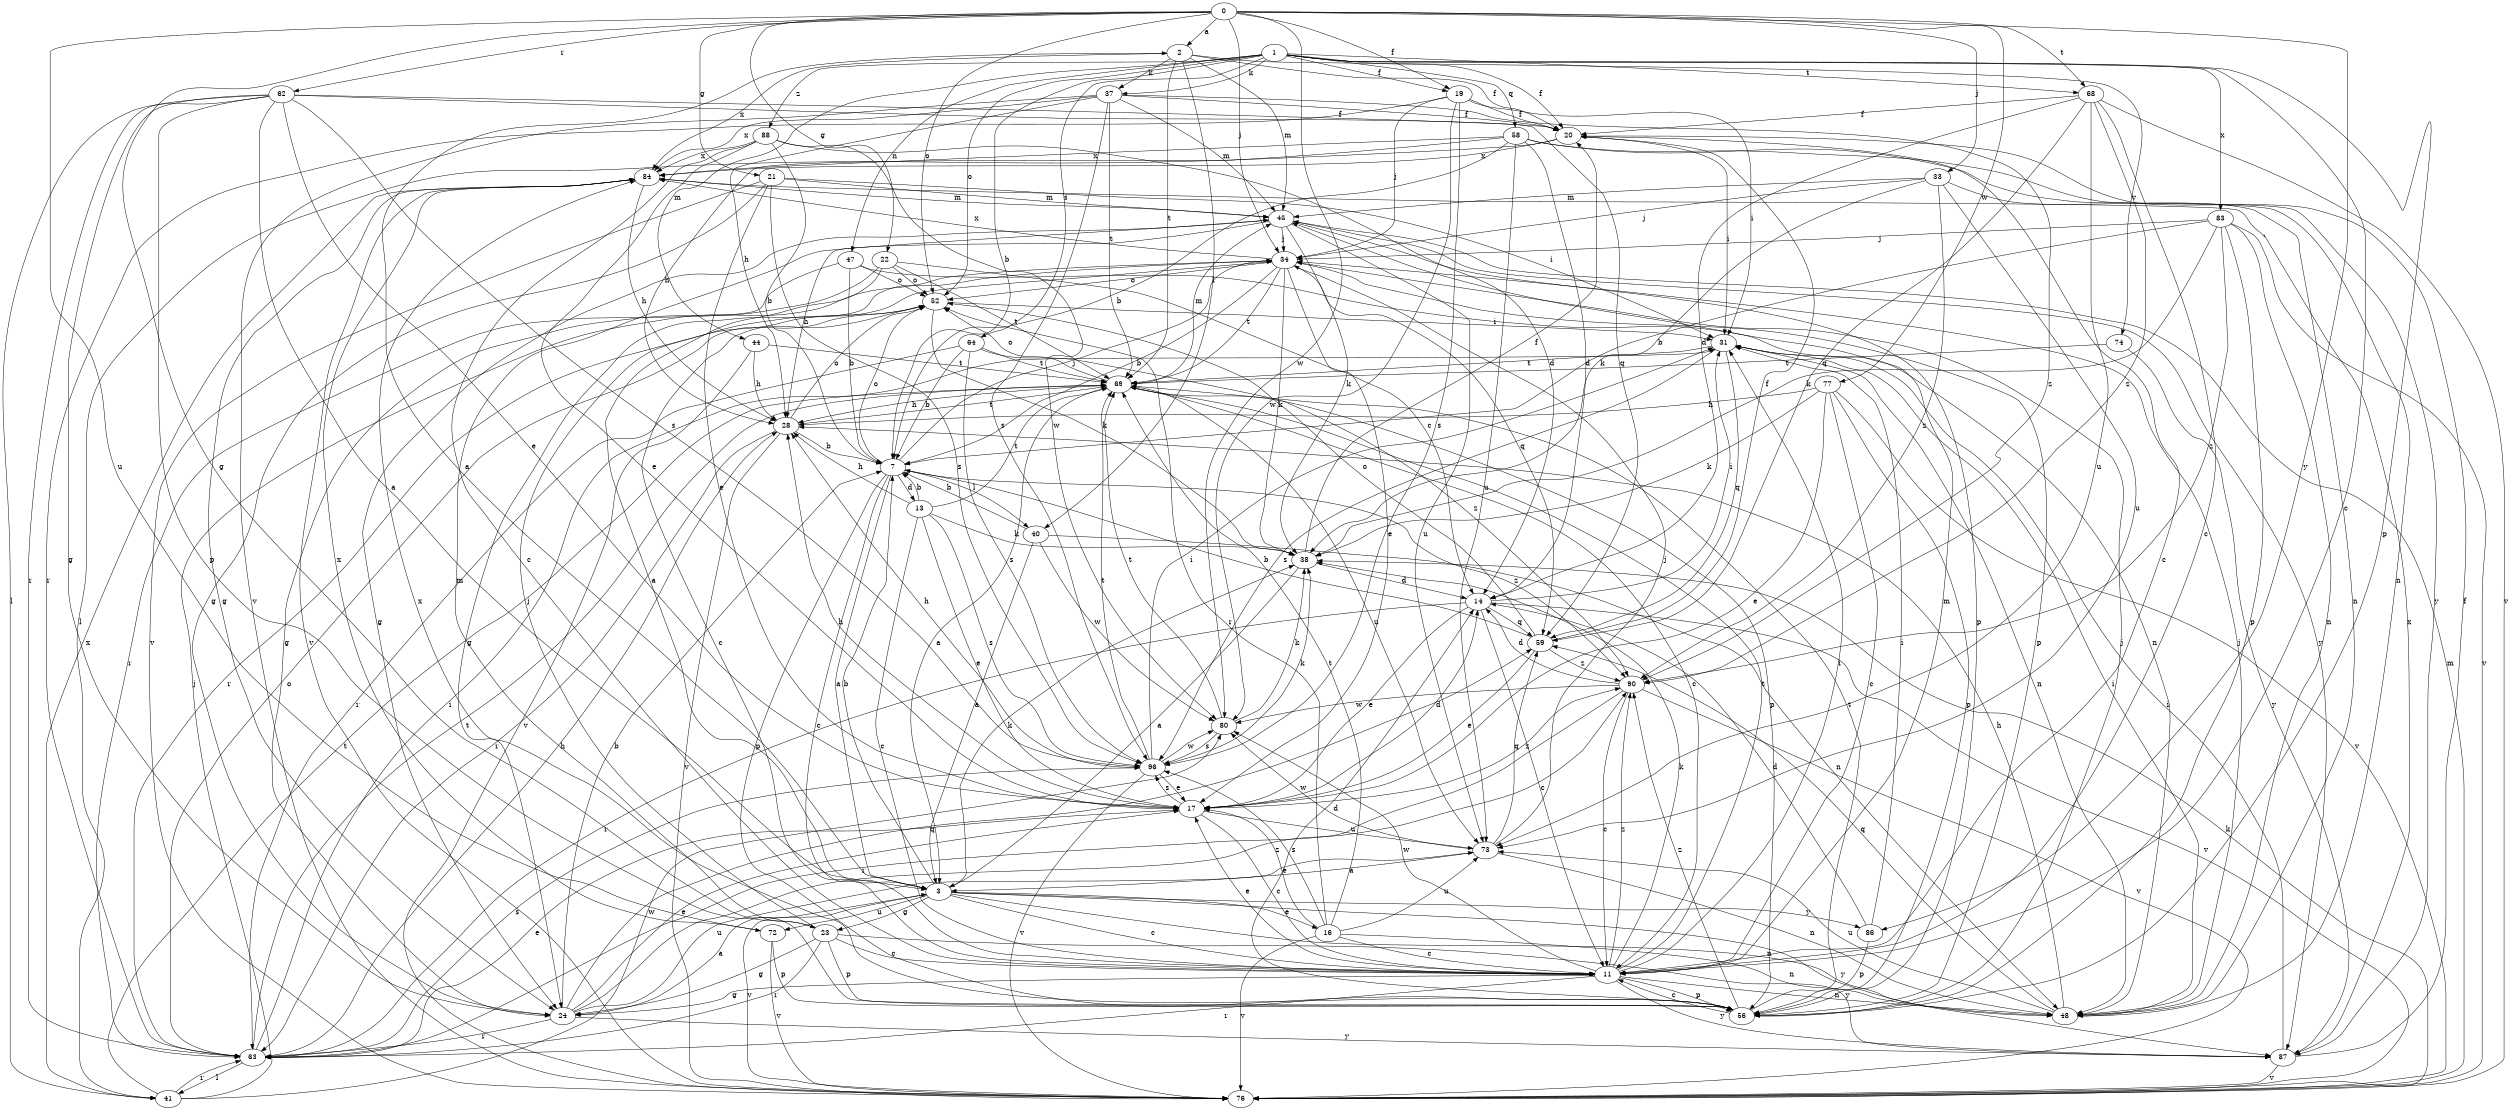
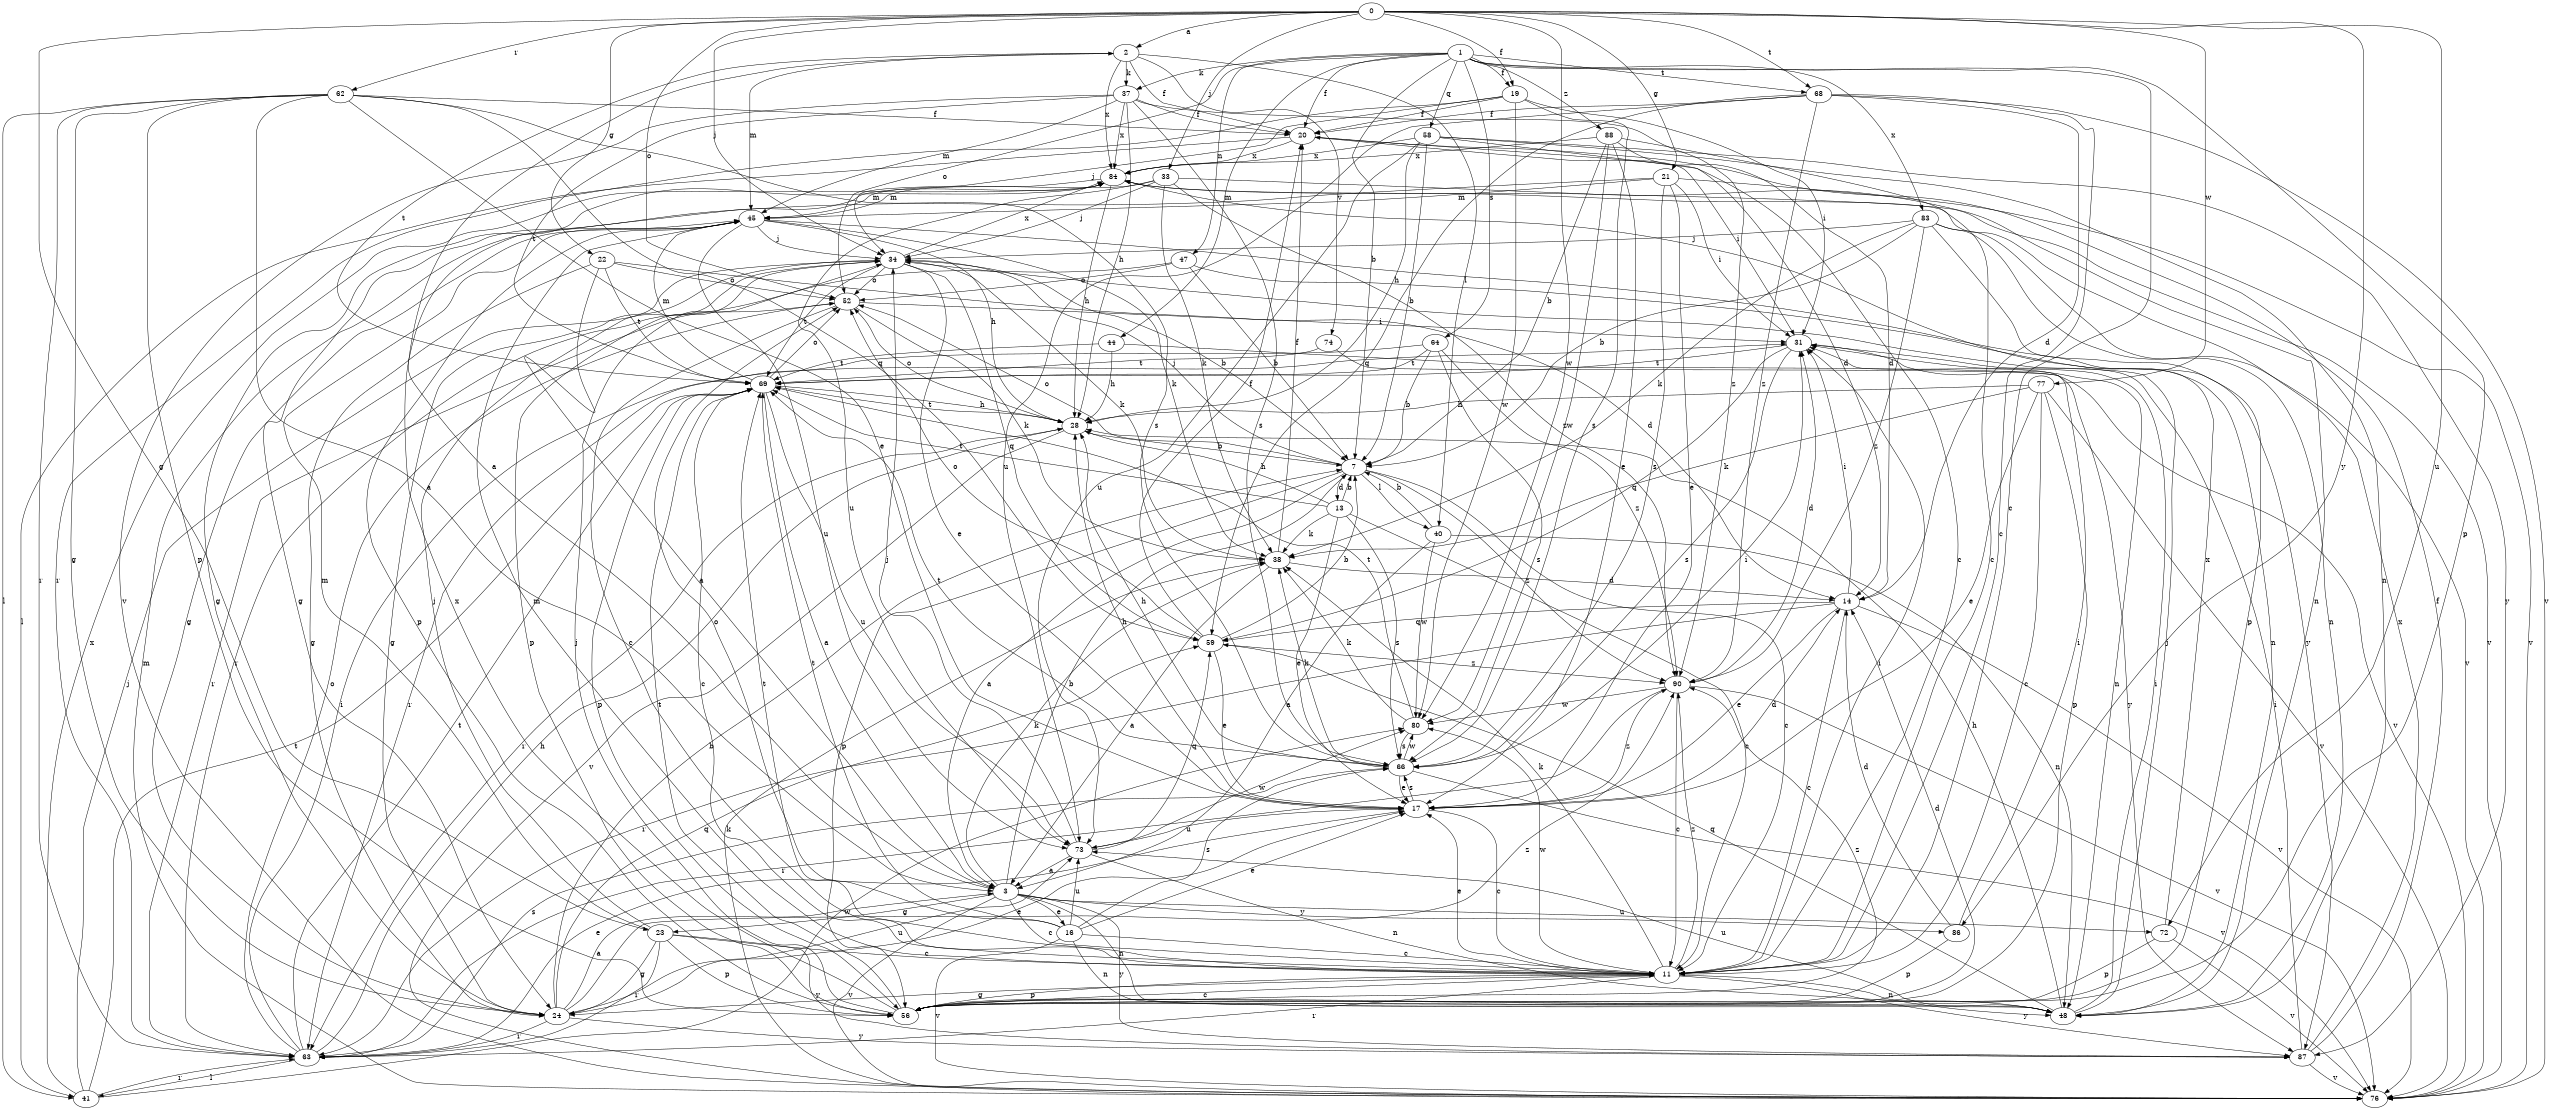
(1429, 426) -> (1650, 426)
(1230, 622) -> (716, 622)
(1543, 666) -> (1800, 553)
(1153, 767) -> (1401, 767)
